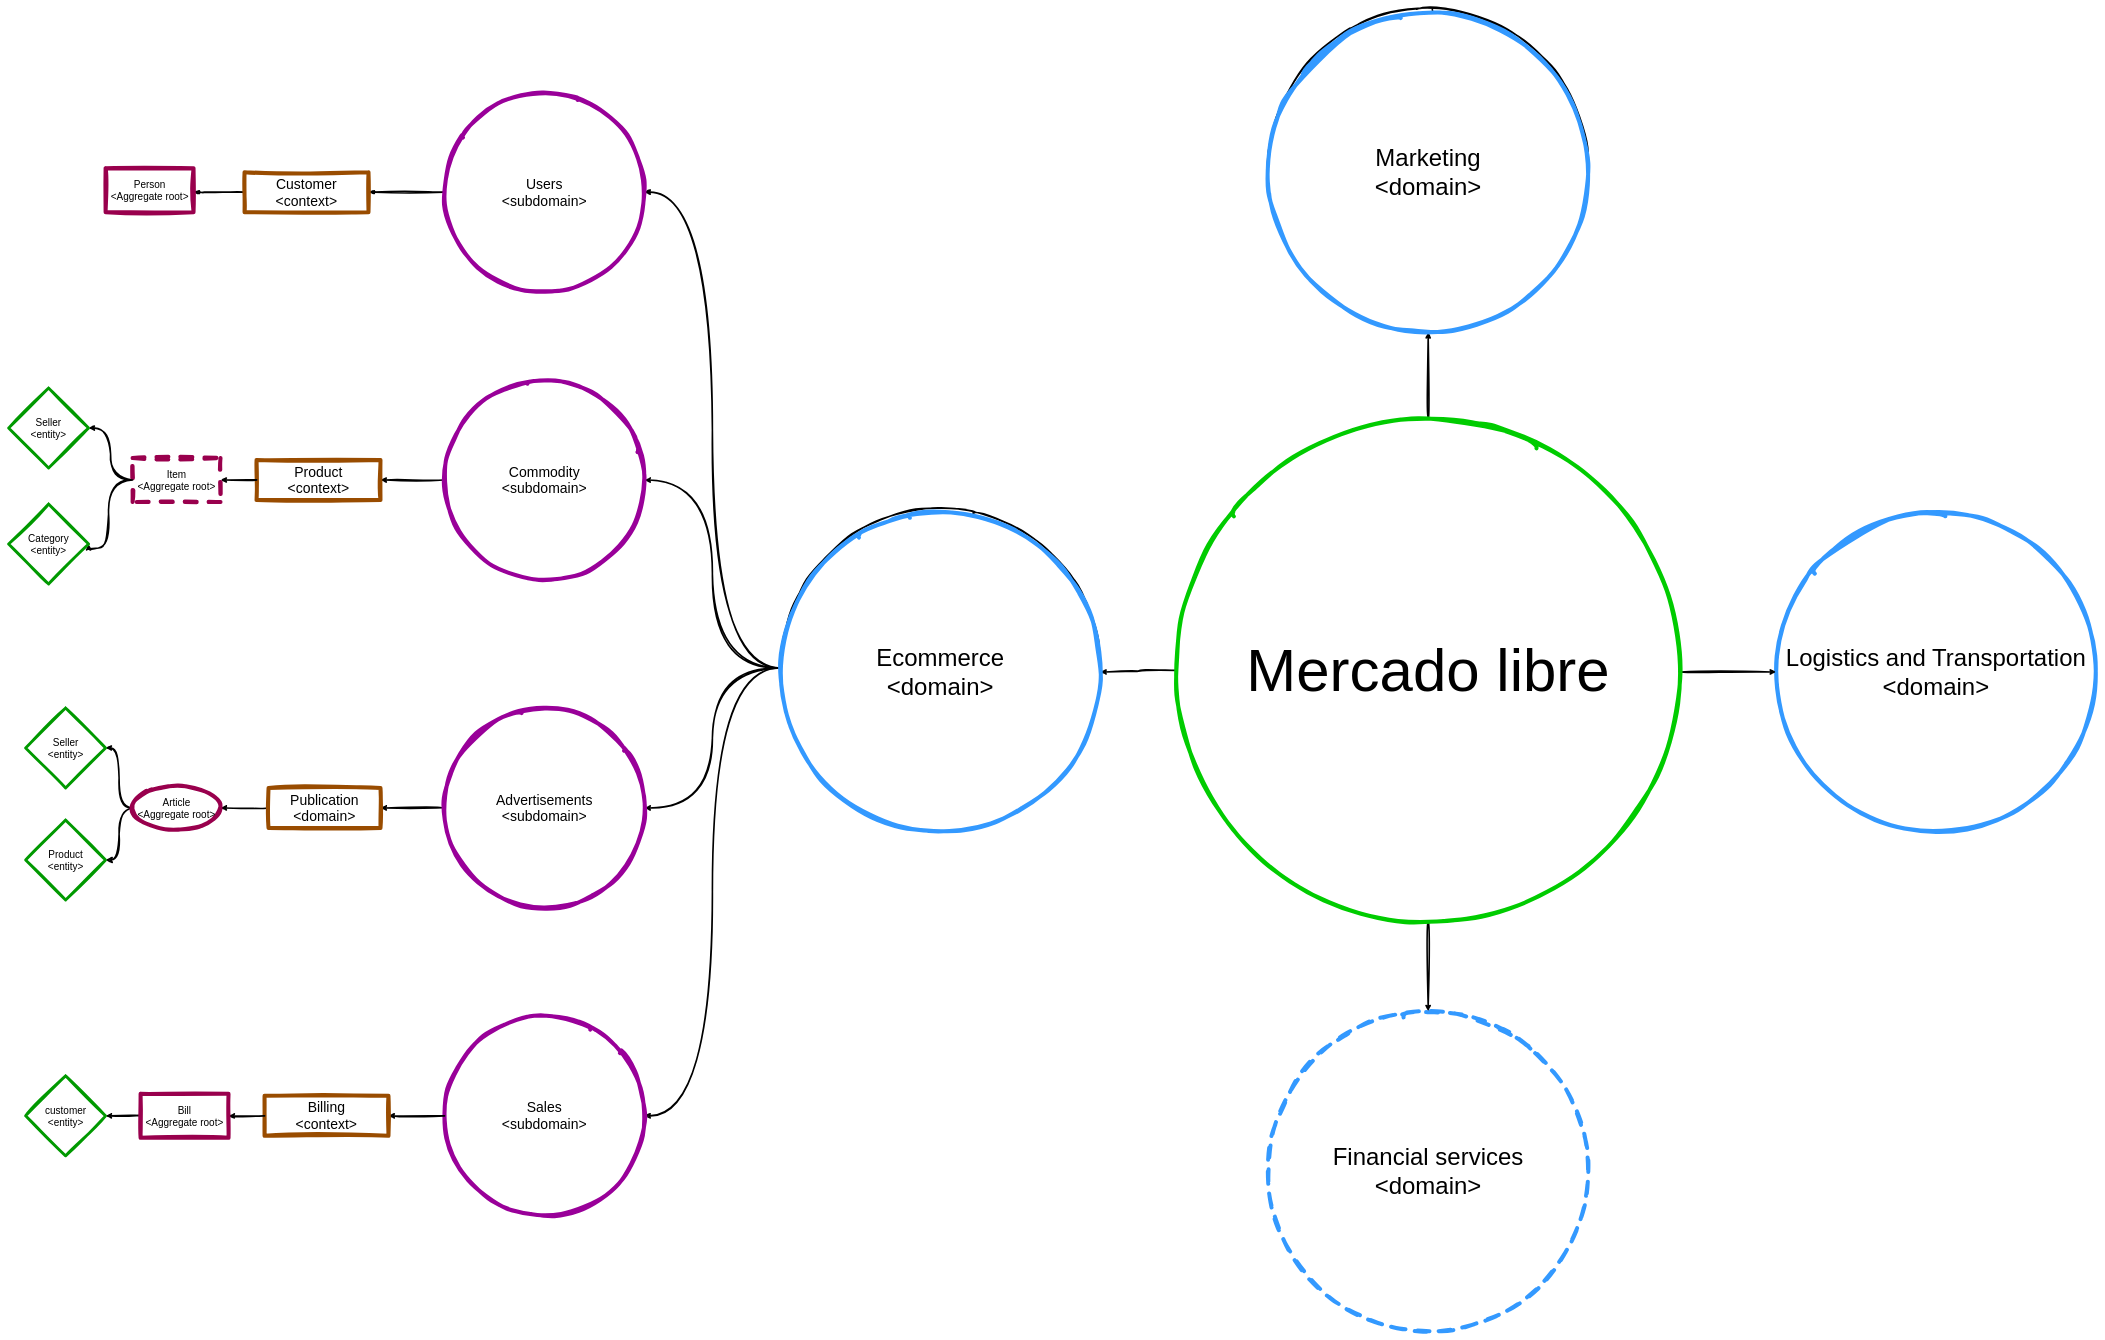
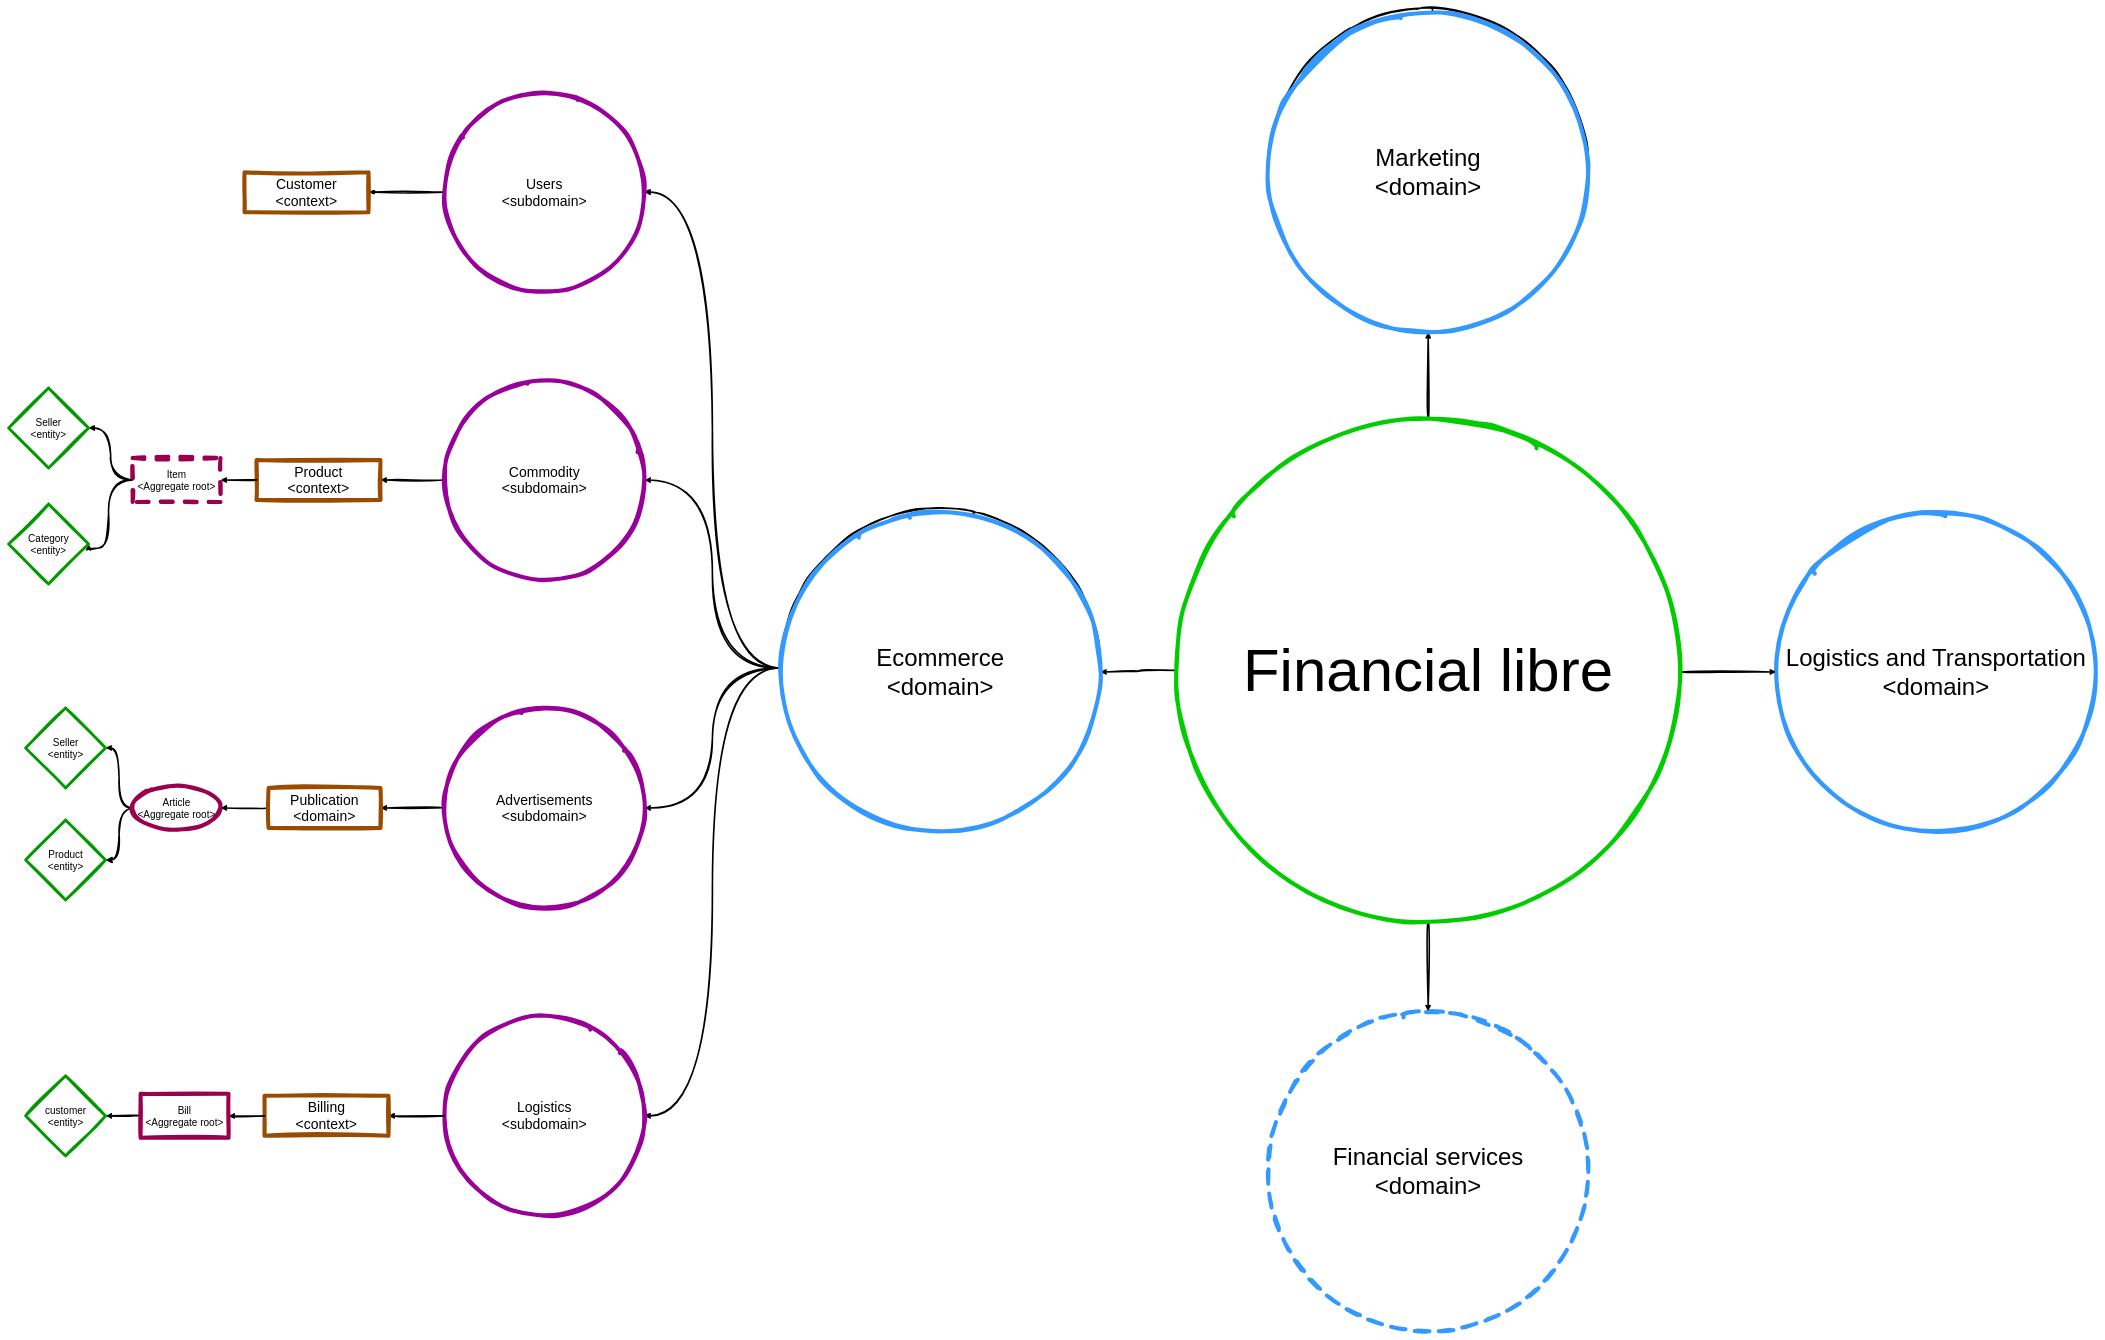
(149, 190) -> none
(218, 192) -> none
(1428, 671) -> (1428, 671)
(544, 1116) -> (544, 1116)
